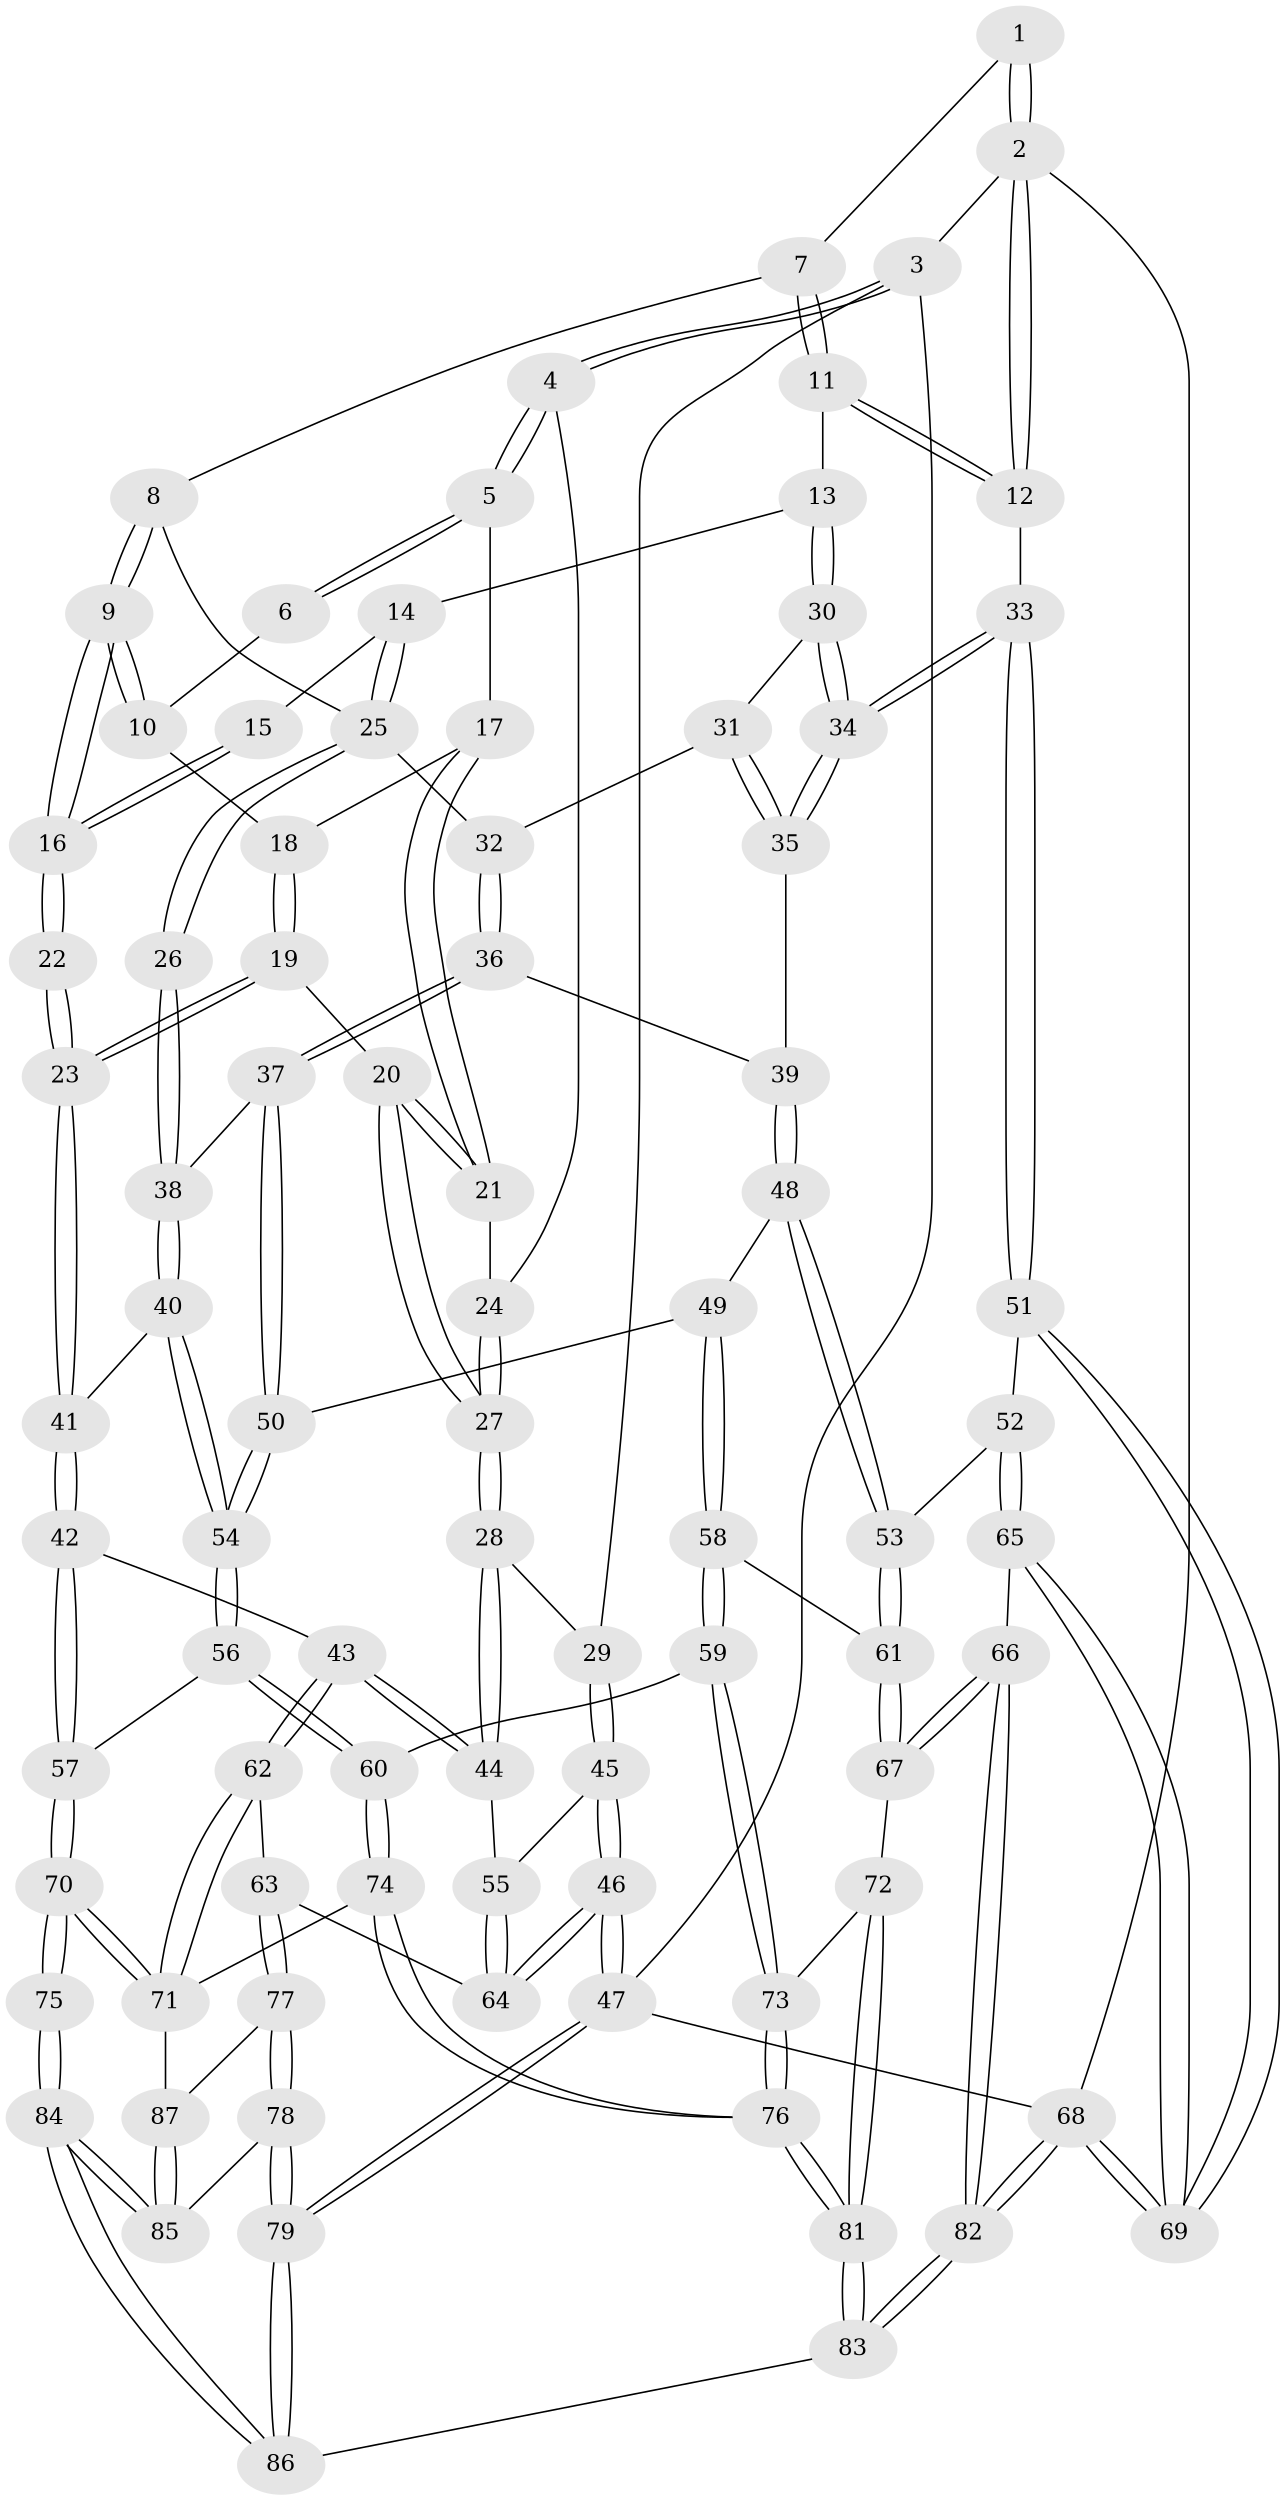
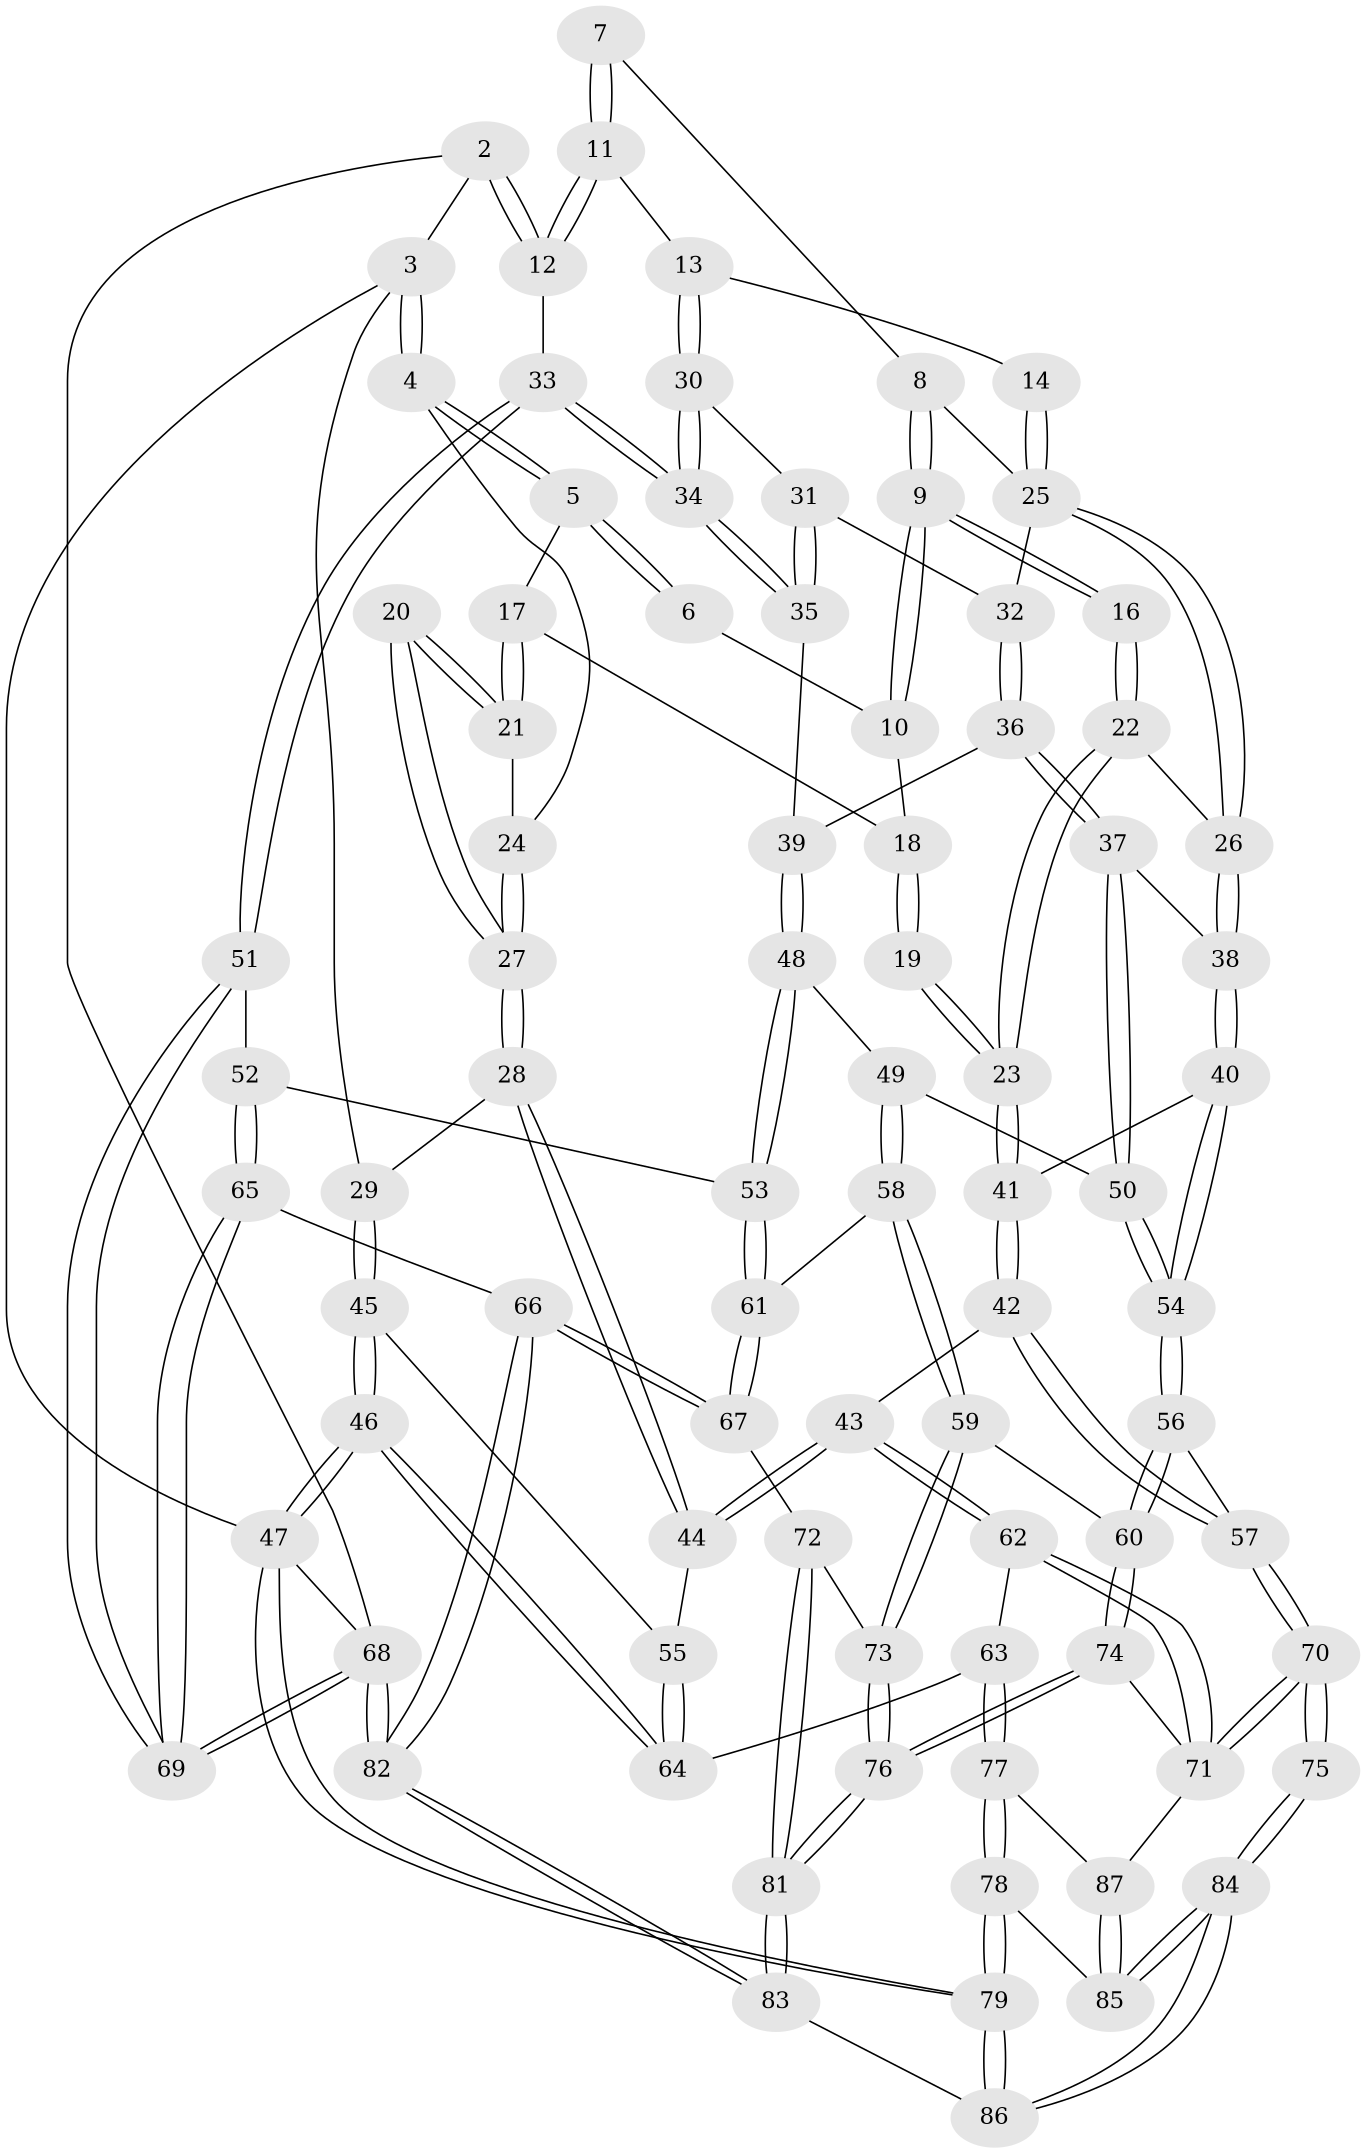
(1020, 35) -> none
(259, 730) -> none
none -> (1178, 787)
(336, 1019) -> none
